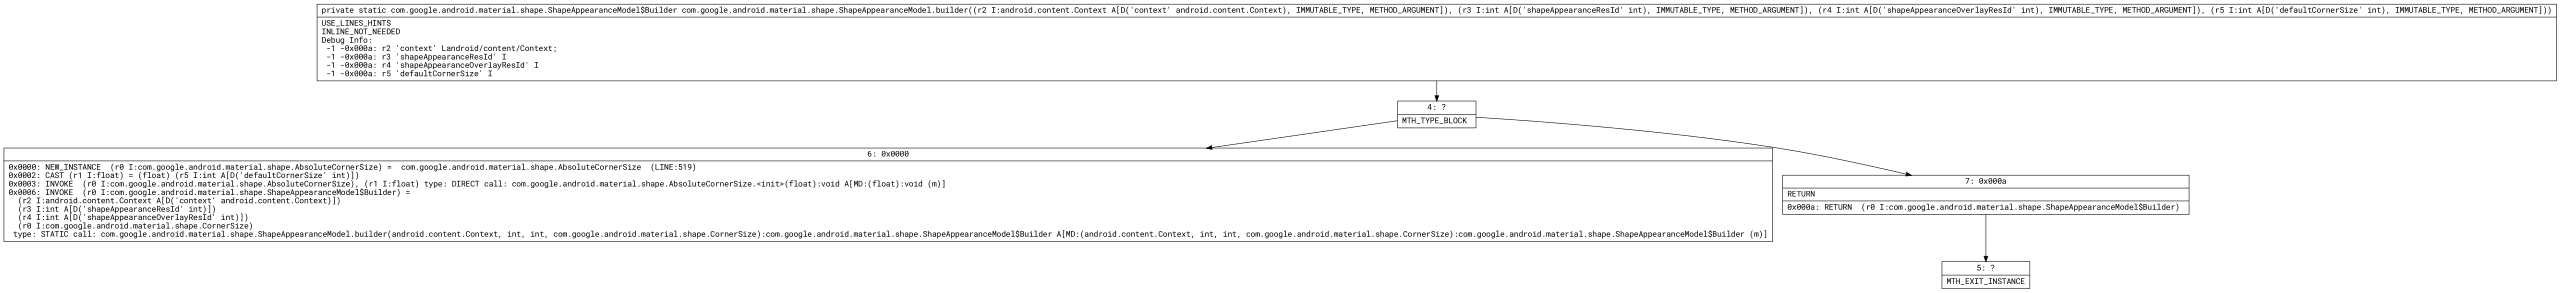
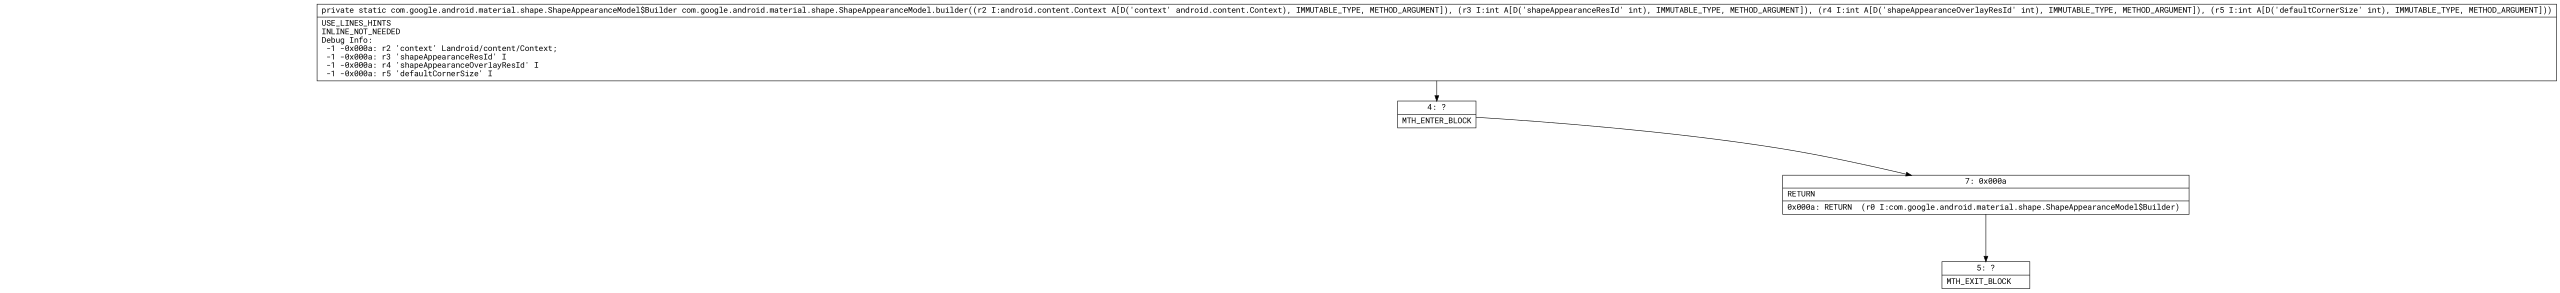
(1435, 121) -> (1437, 121)
(888, 195) -> none
(1986, 282) -> (1979, 282)
